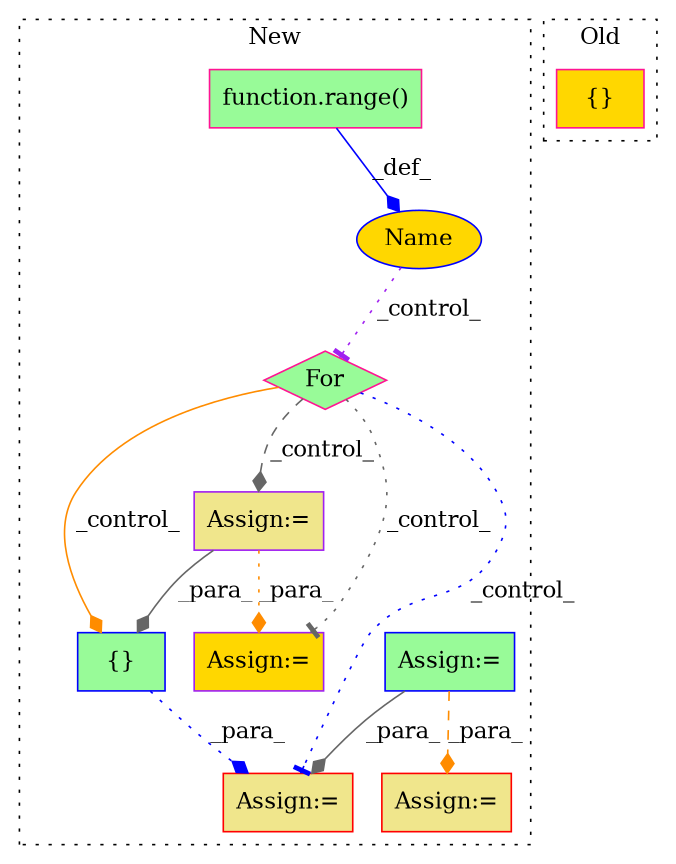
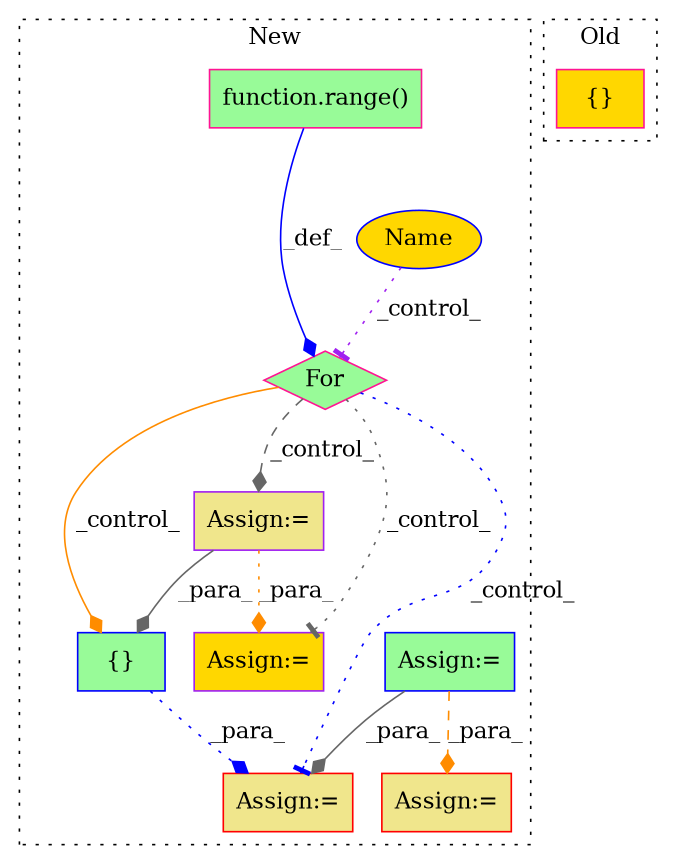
(362, 162) -> (281, 234)
